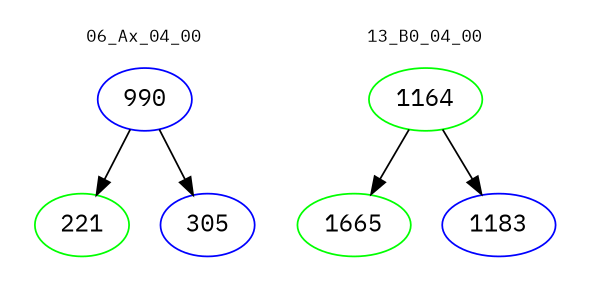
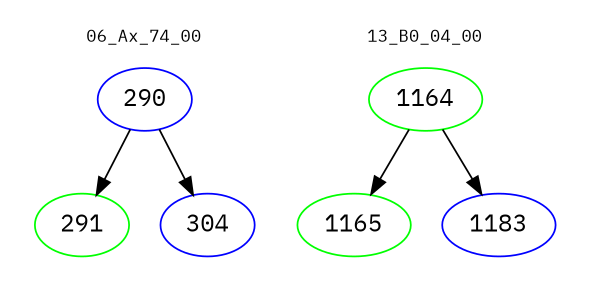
(145, 38) -> (145, 38)
(145, 99) -> (145, 99)
(82, 225) -> (82, 225)
(208, 225) -> (208, 225)
(354, 225) -> (354, 225)
